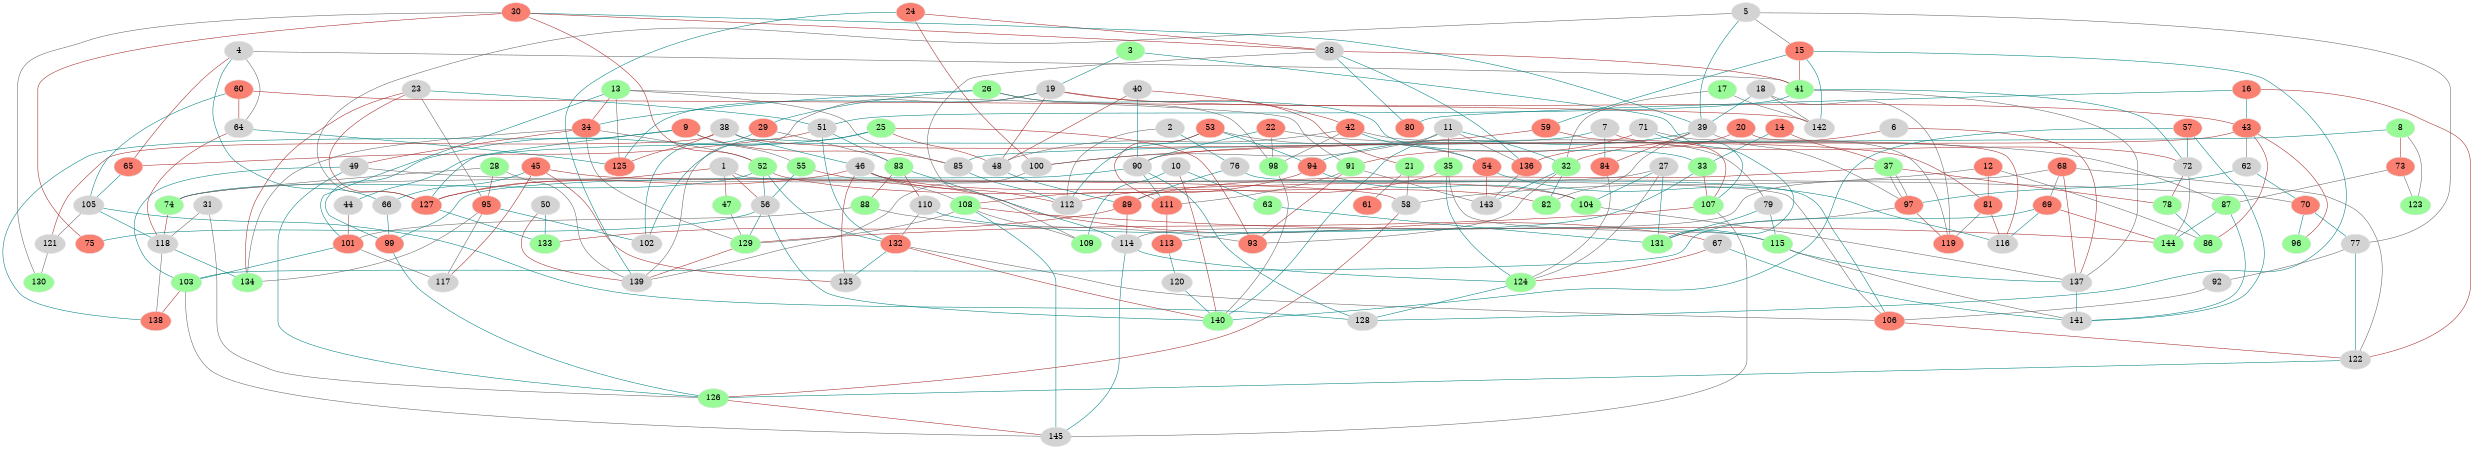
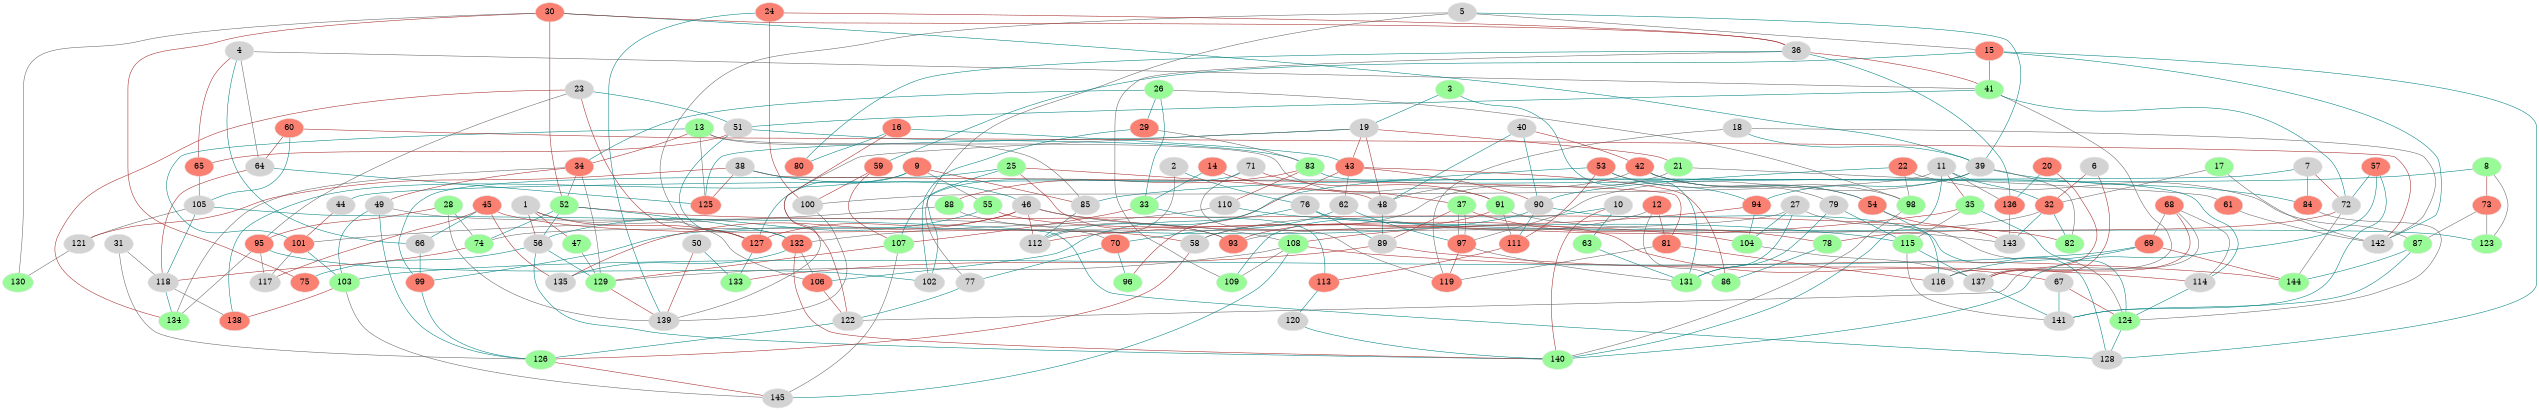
(1067, 128) -> (1452, 167)
(1653, 147) -> (2159, 186)
(1634, 148) -> (2029, 186)
(1566, 167) -> (2049, 205)
(1127, 205) -> (1382, 244)
none -> (2295, 227)
none -> (1894, 231)
(2217, 283) -> none
(1119, 352) -> none
